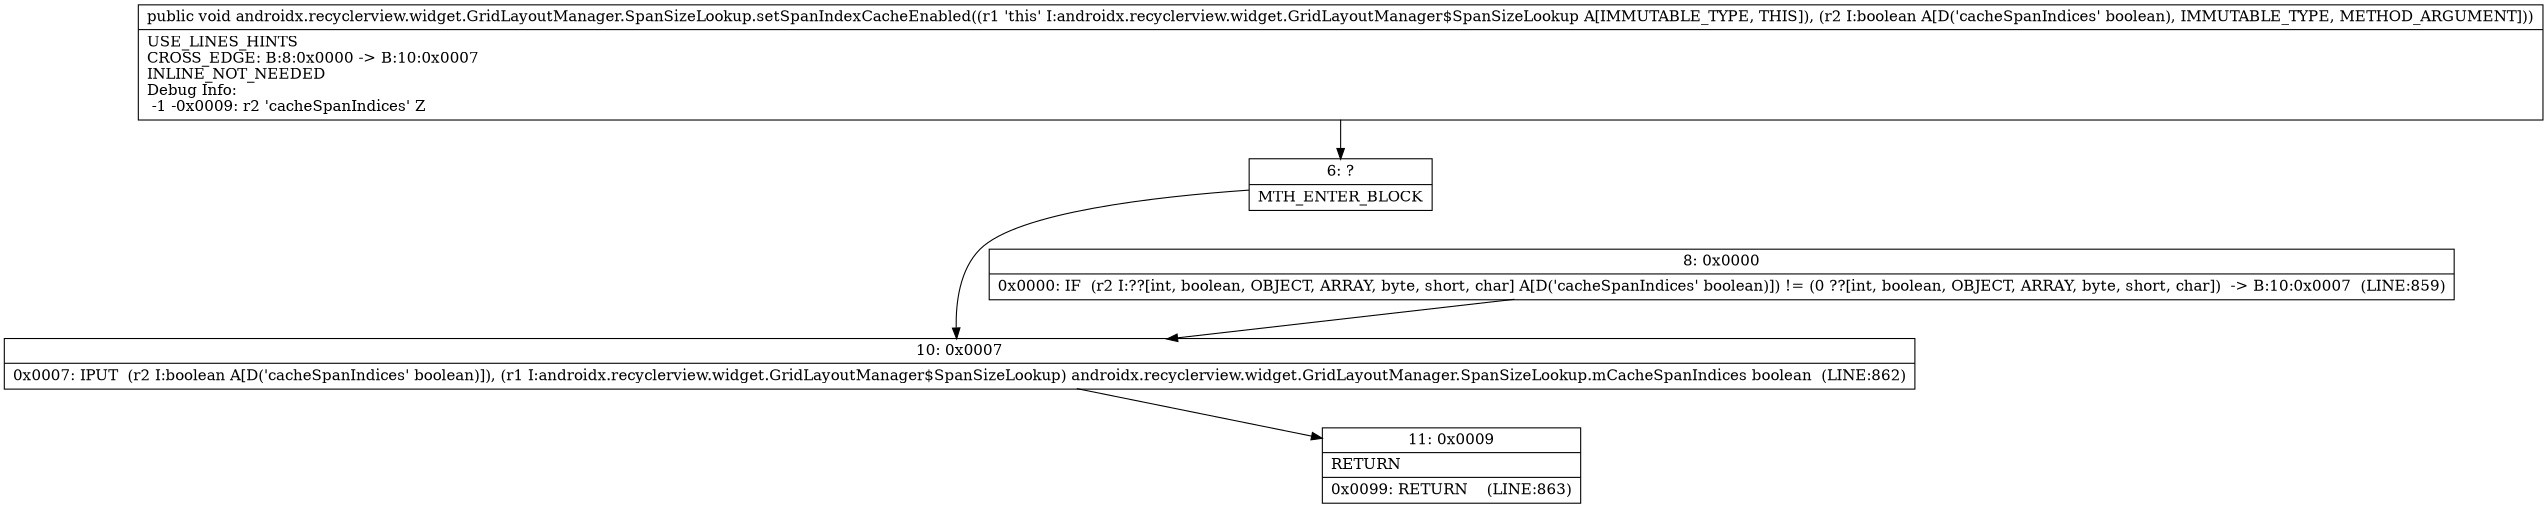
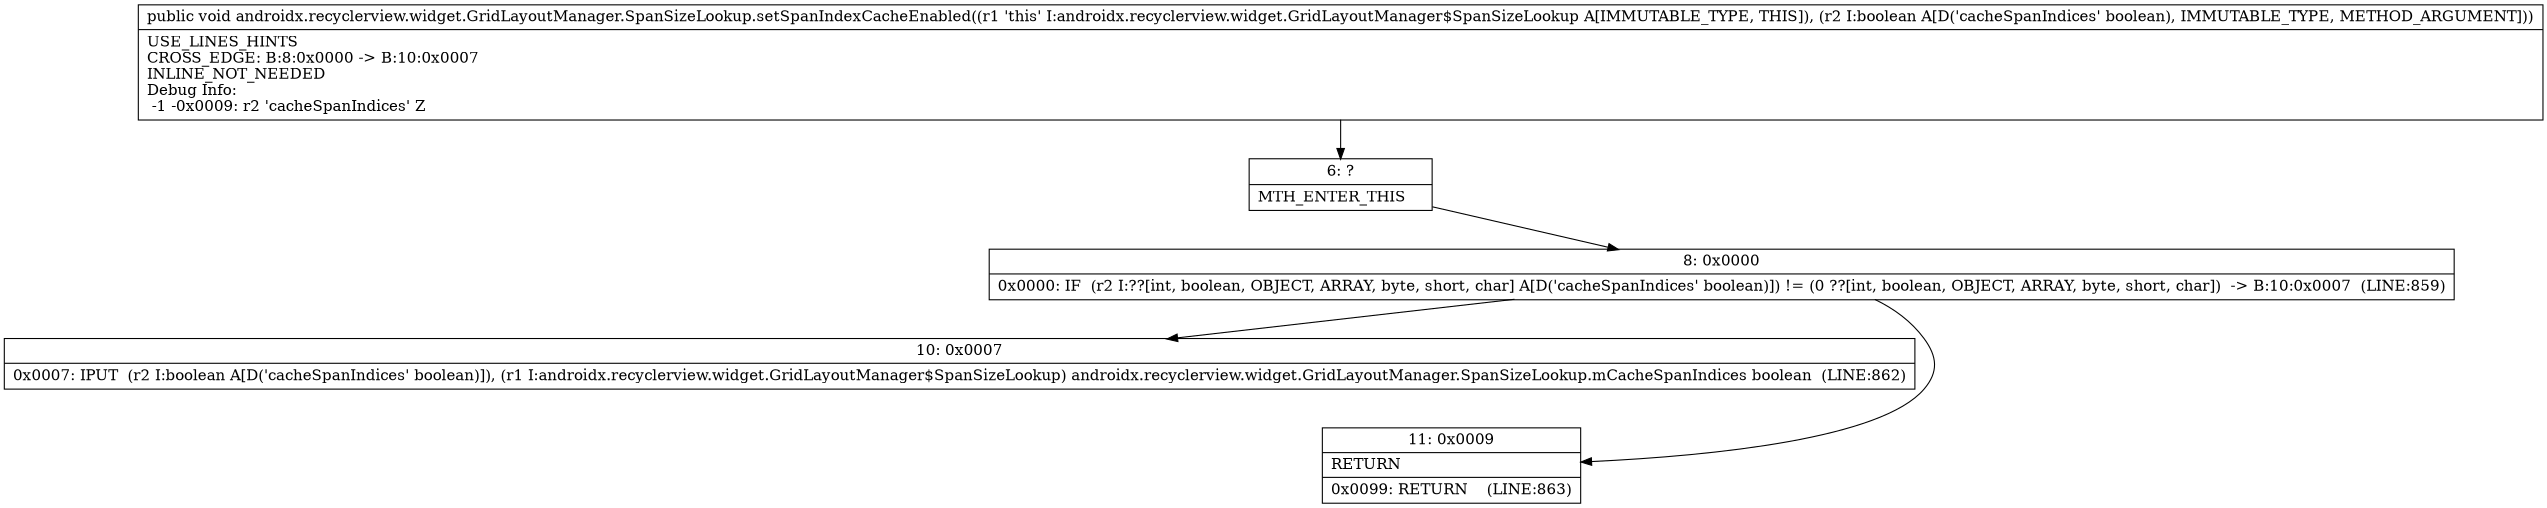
(1341, 197) -> (1332, 197)
(1069, 213) -> (1520, 227)
(1194, 412) -> (1822, 434)
